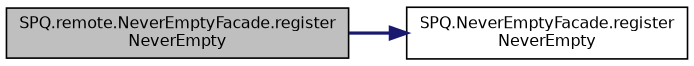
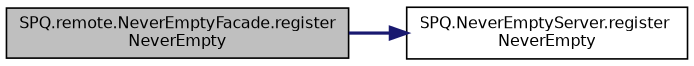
(547, 33) -> (547, 33)
